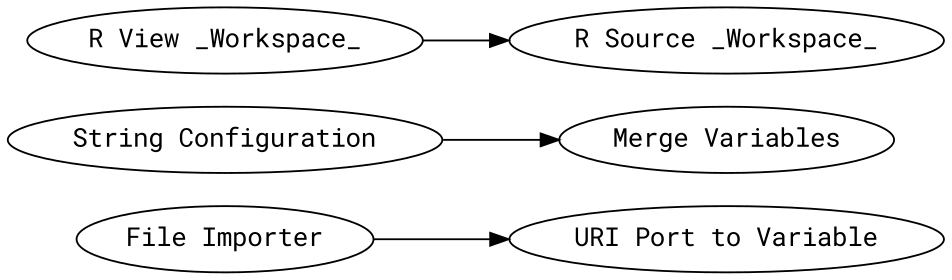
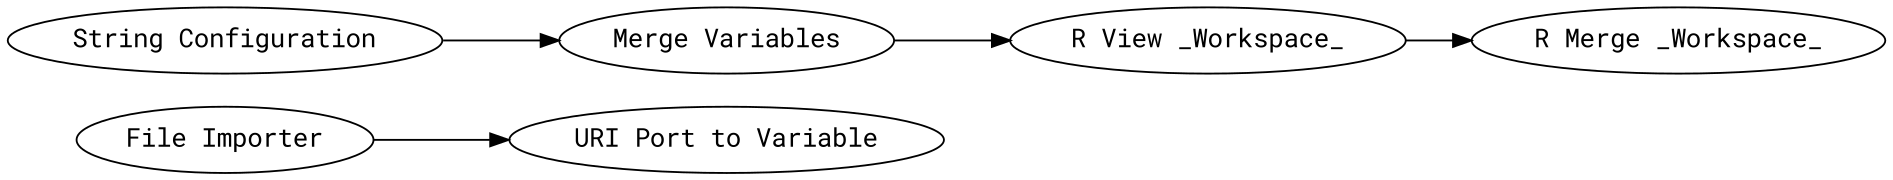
(727, 40) -> (1678, 40)
none -> (943, 40)
